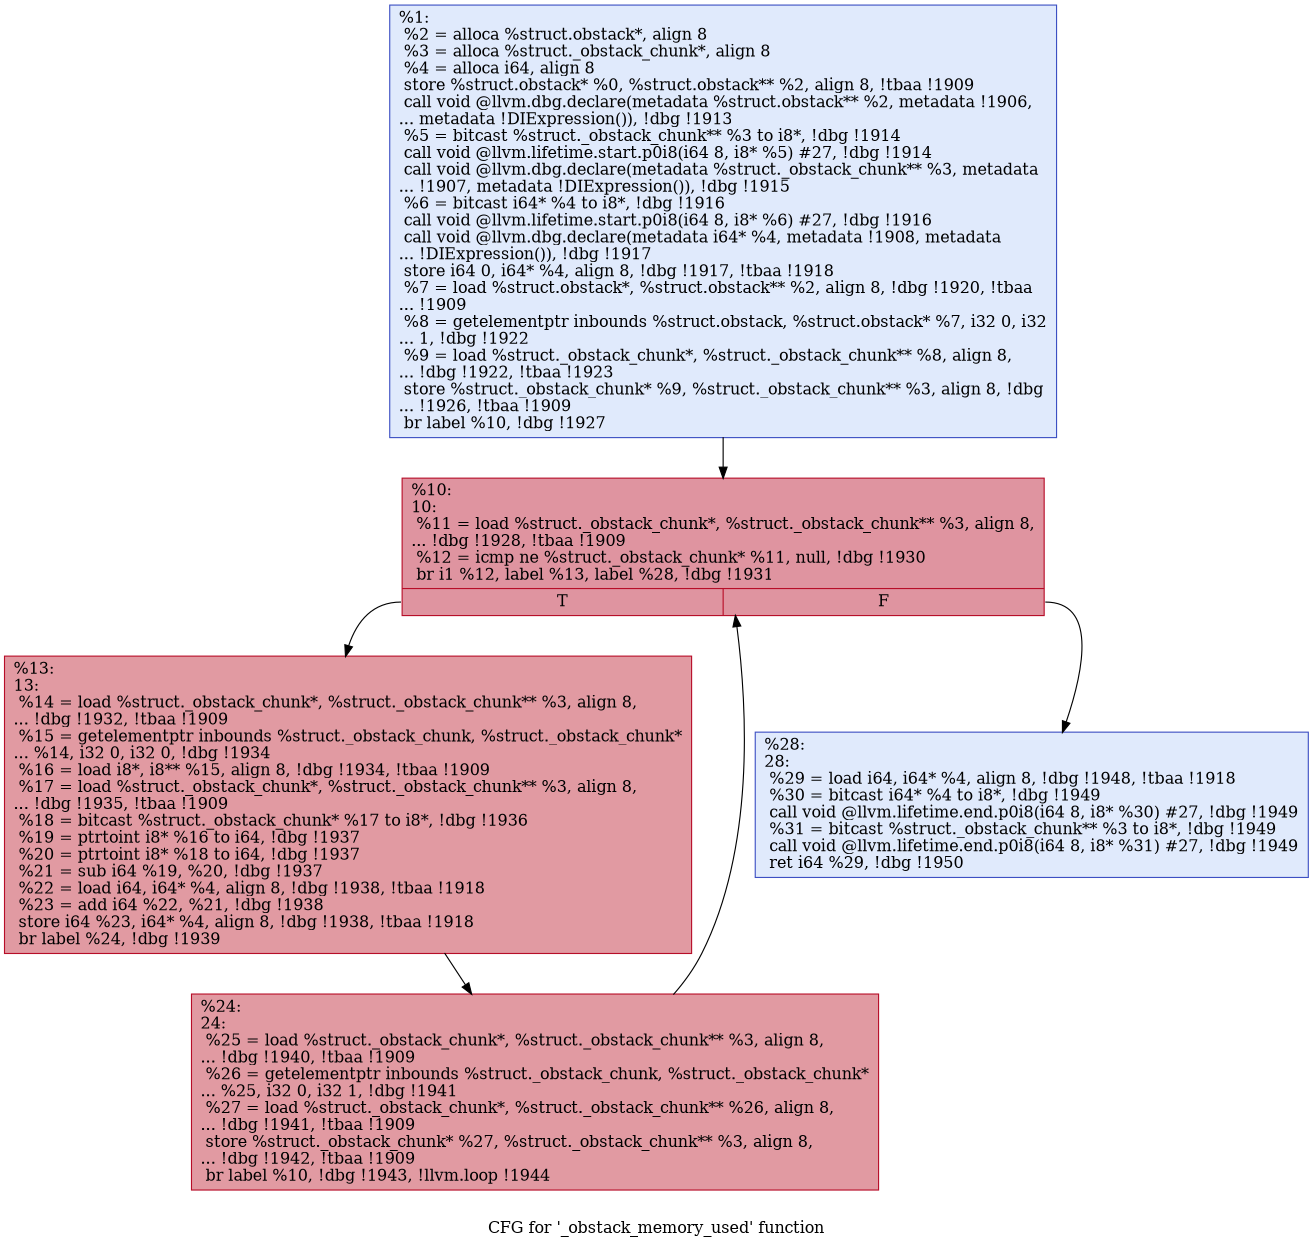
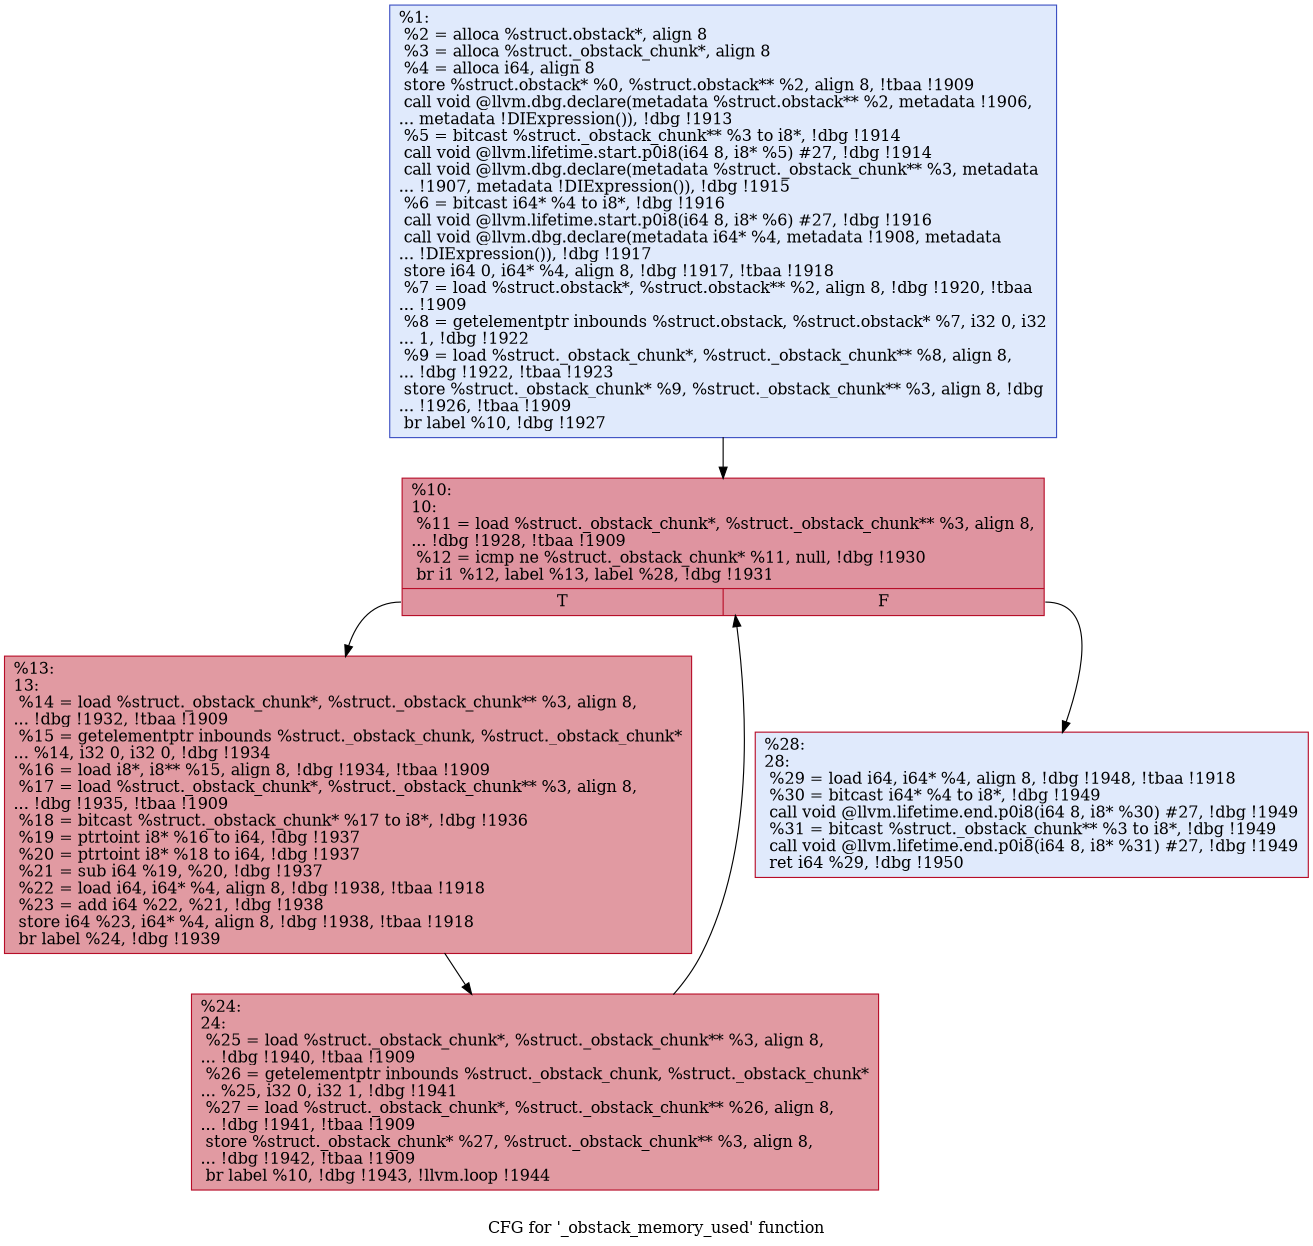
(1032, 805) -> (1032, 805)
